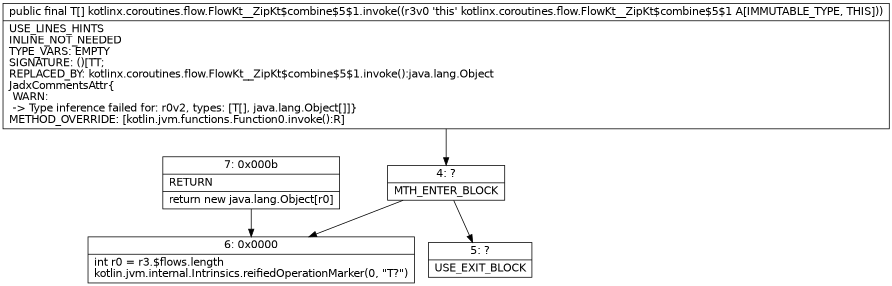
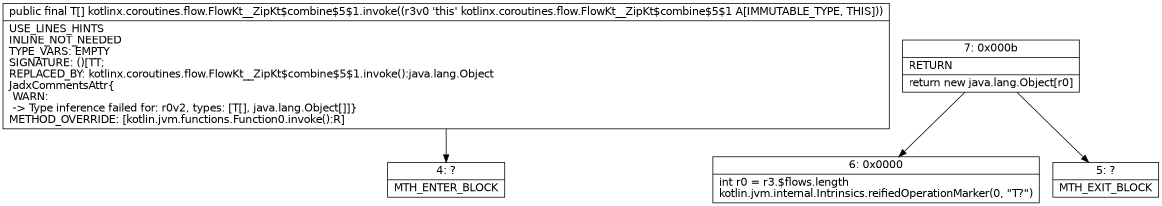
(360, 217) -> none
(462, 218) -> (1050, 125)
(480, 268) -> (1106, 188)
